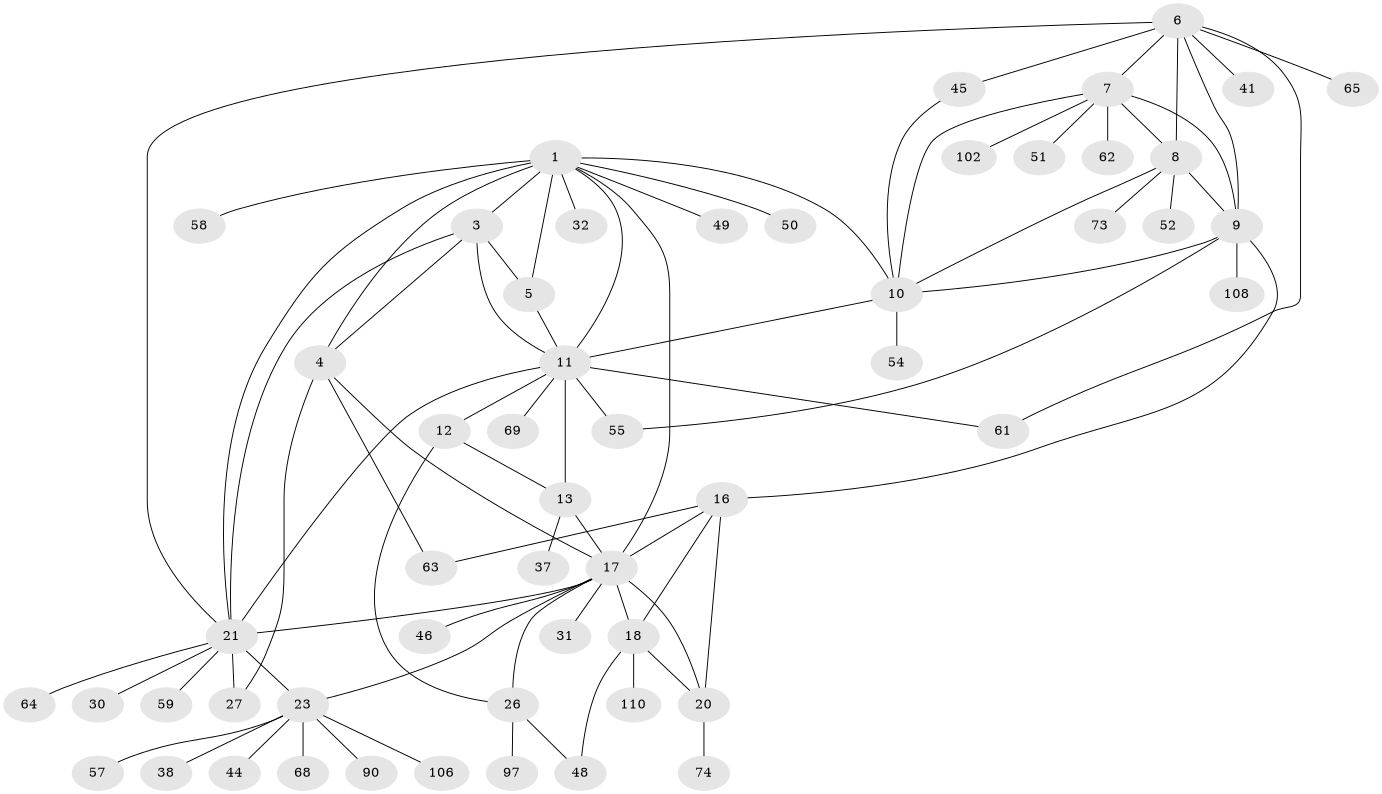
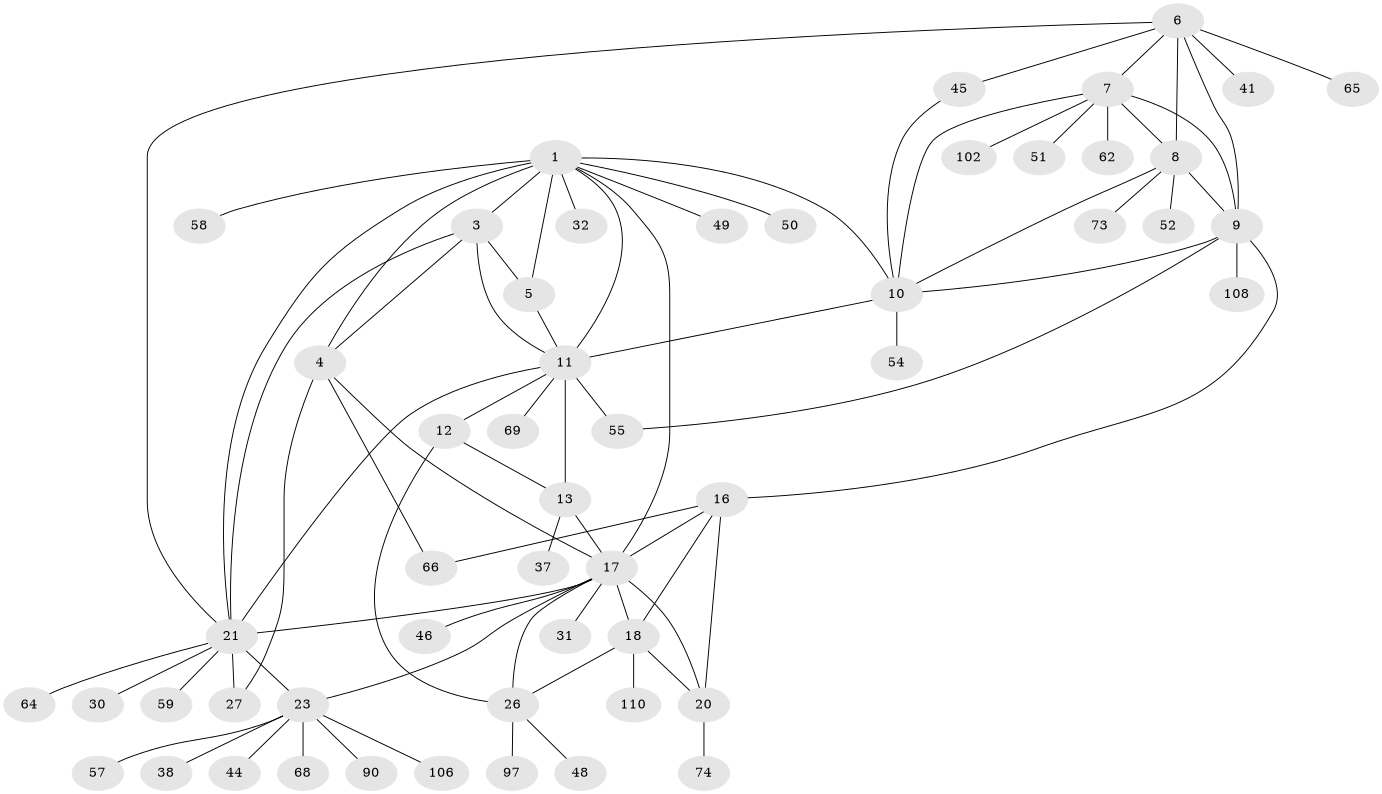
(1003, 431) -> none
(431, 568) -> (431, 568)
(593, 701) -> (573, 671)
